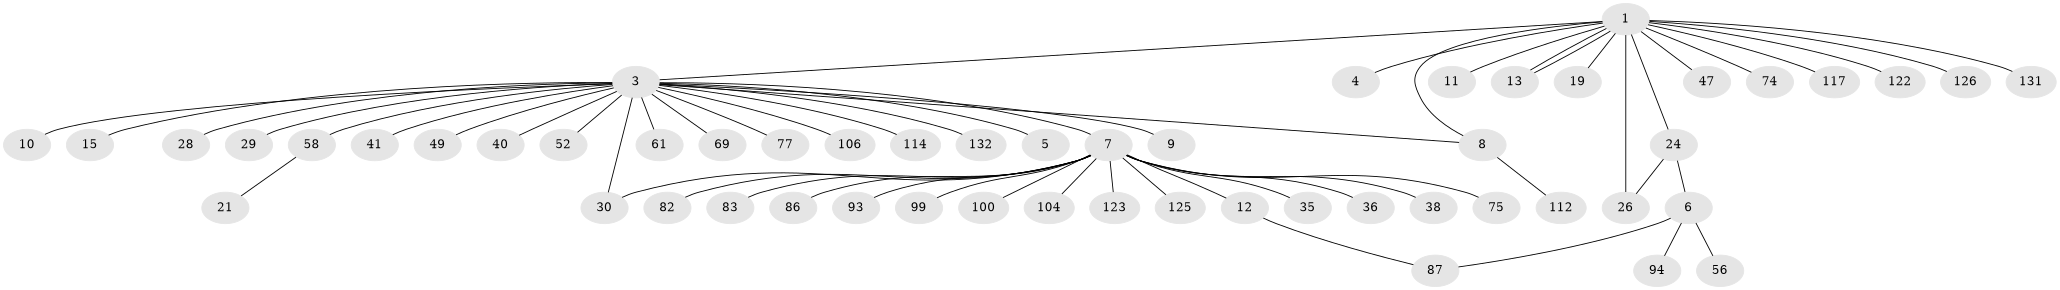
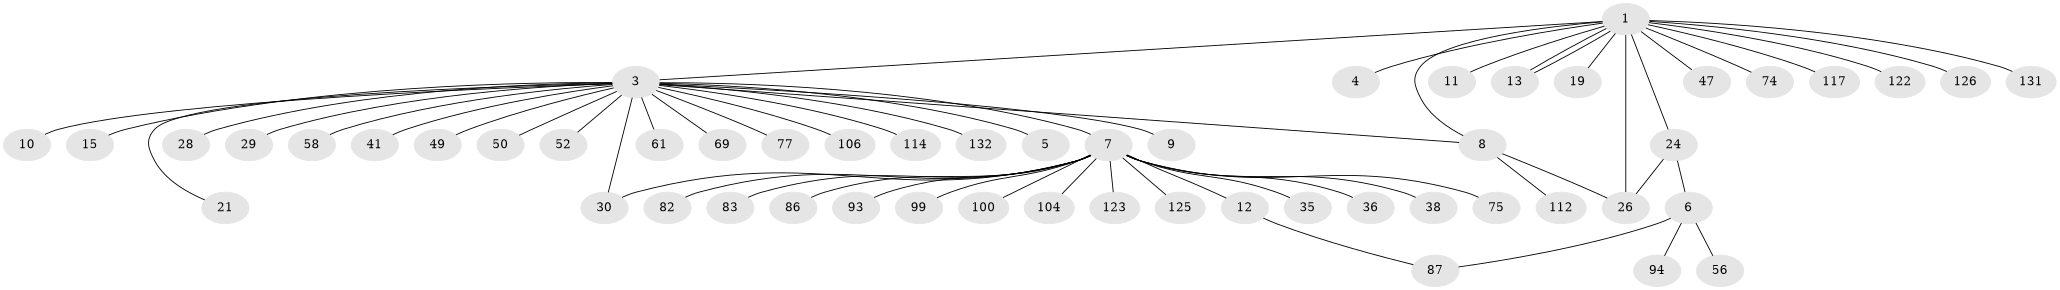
(501, 145) -> (501, 145)
none -> (1555, 175)
(269, 177) -> (332, 97)
